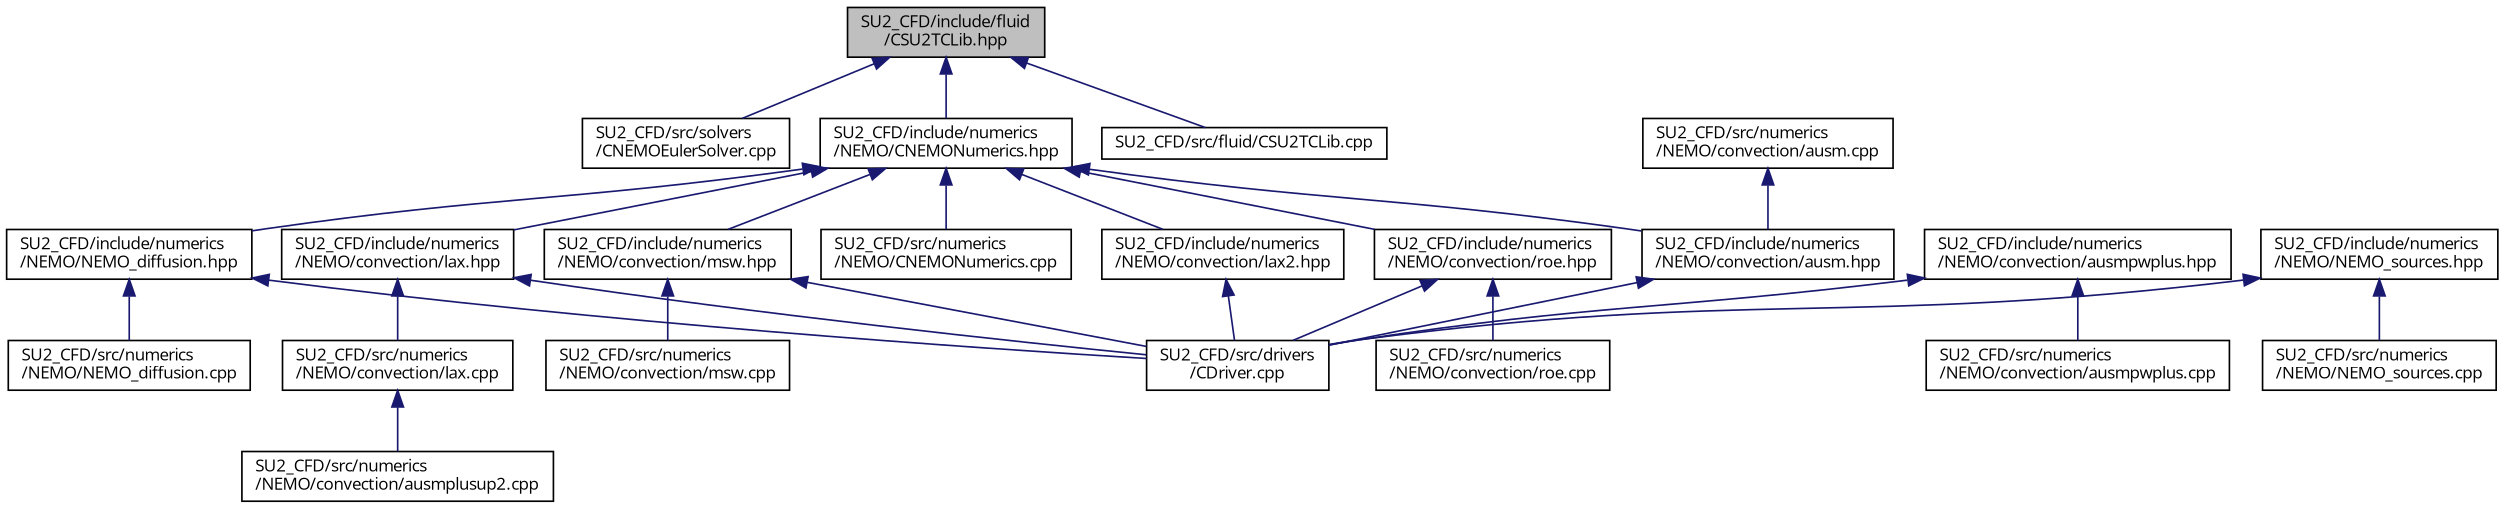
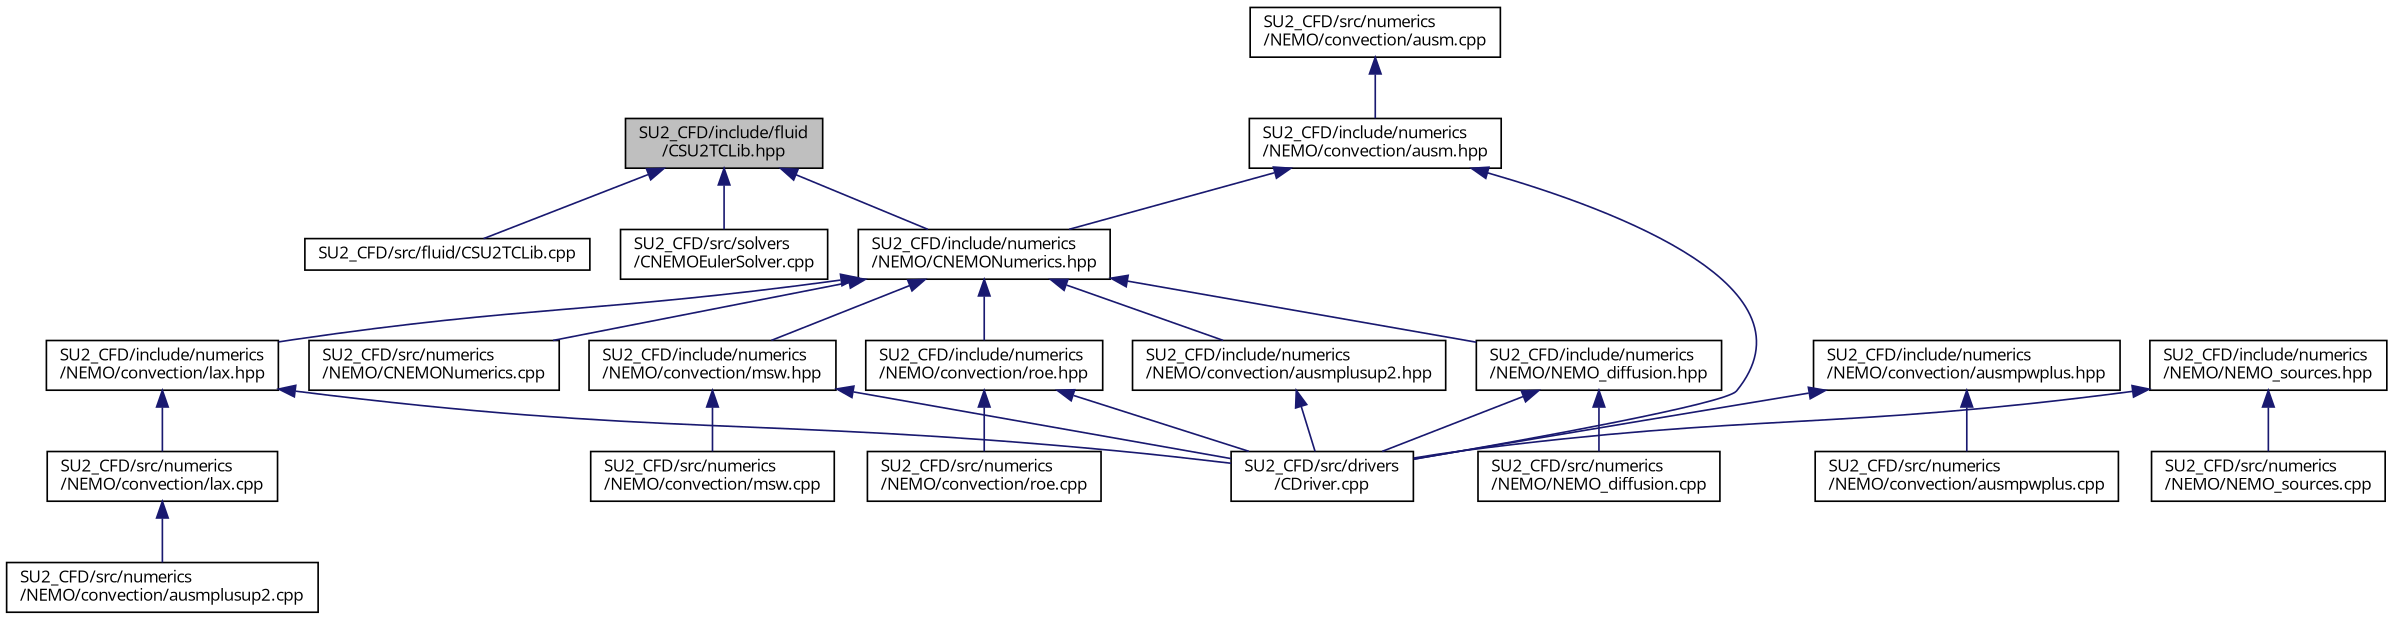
(1365, 200) -> (1172, 201)
(1223, 254) -> (1289, 365)
